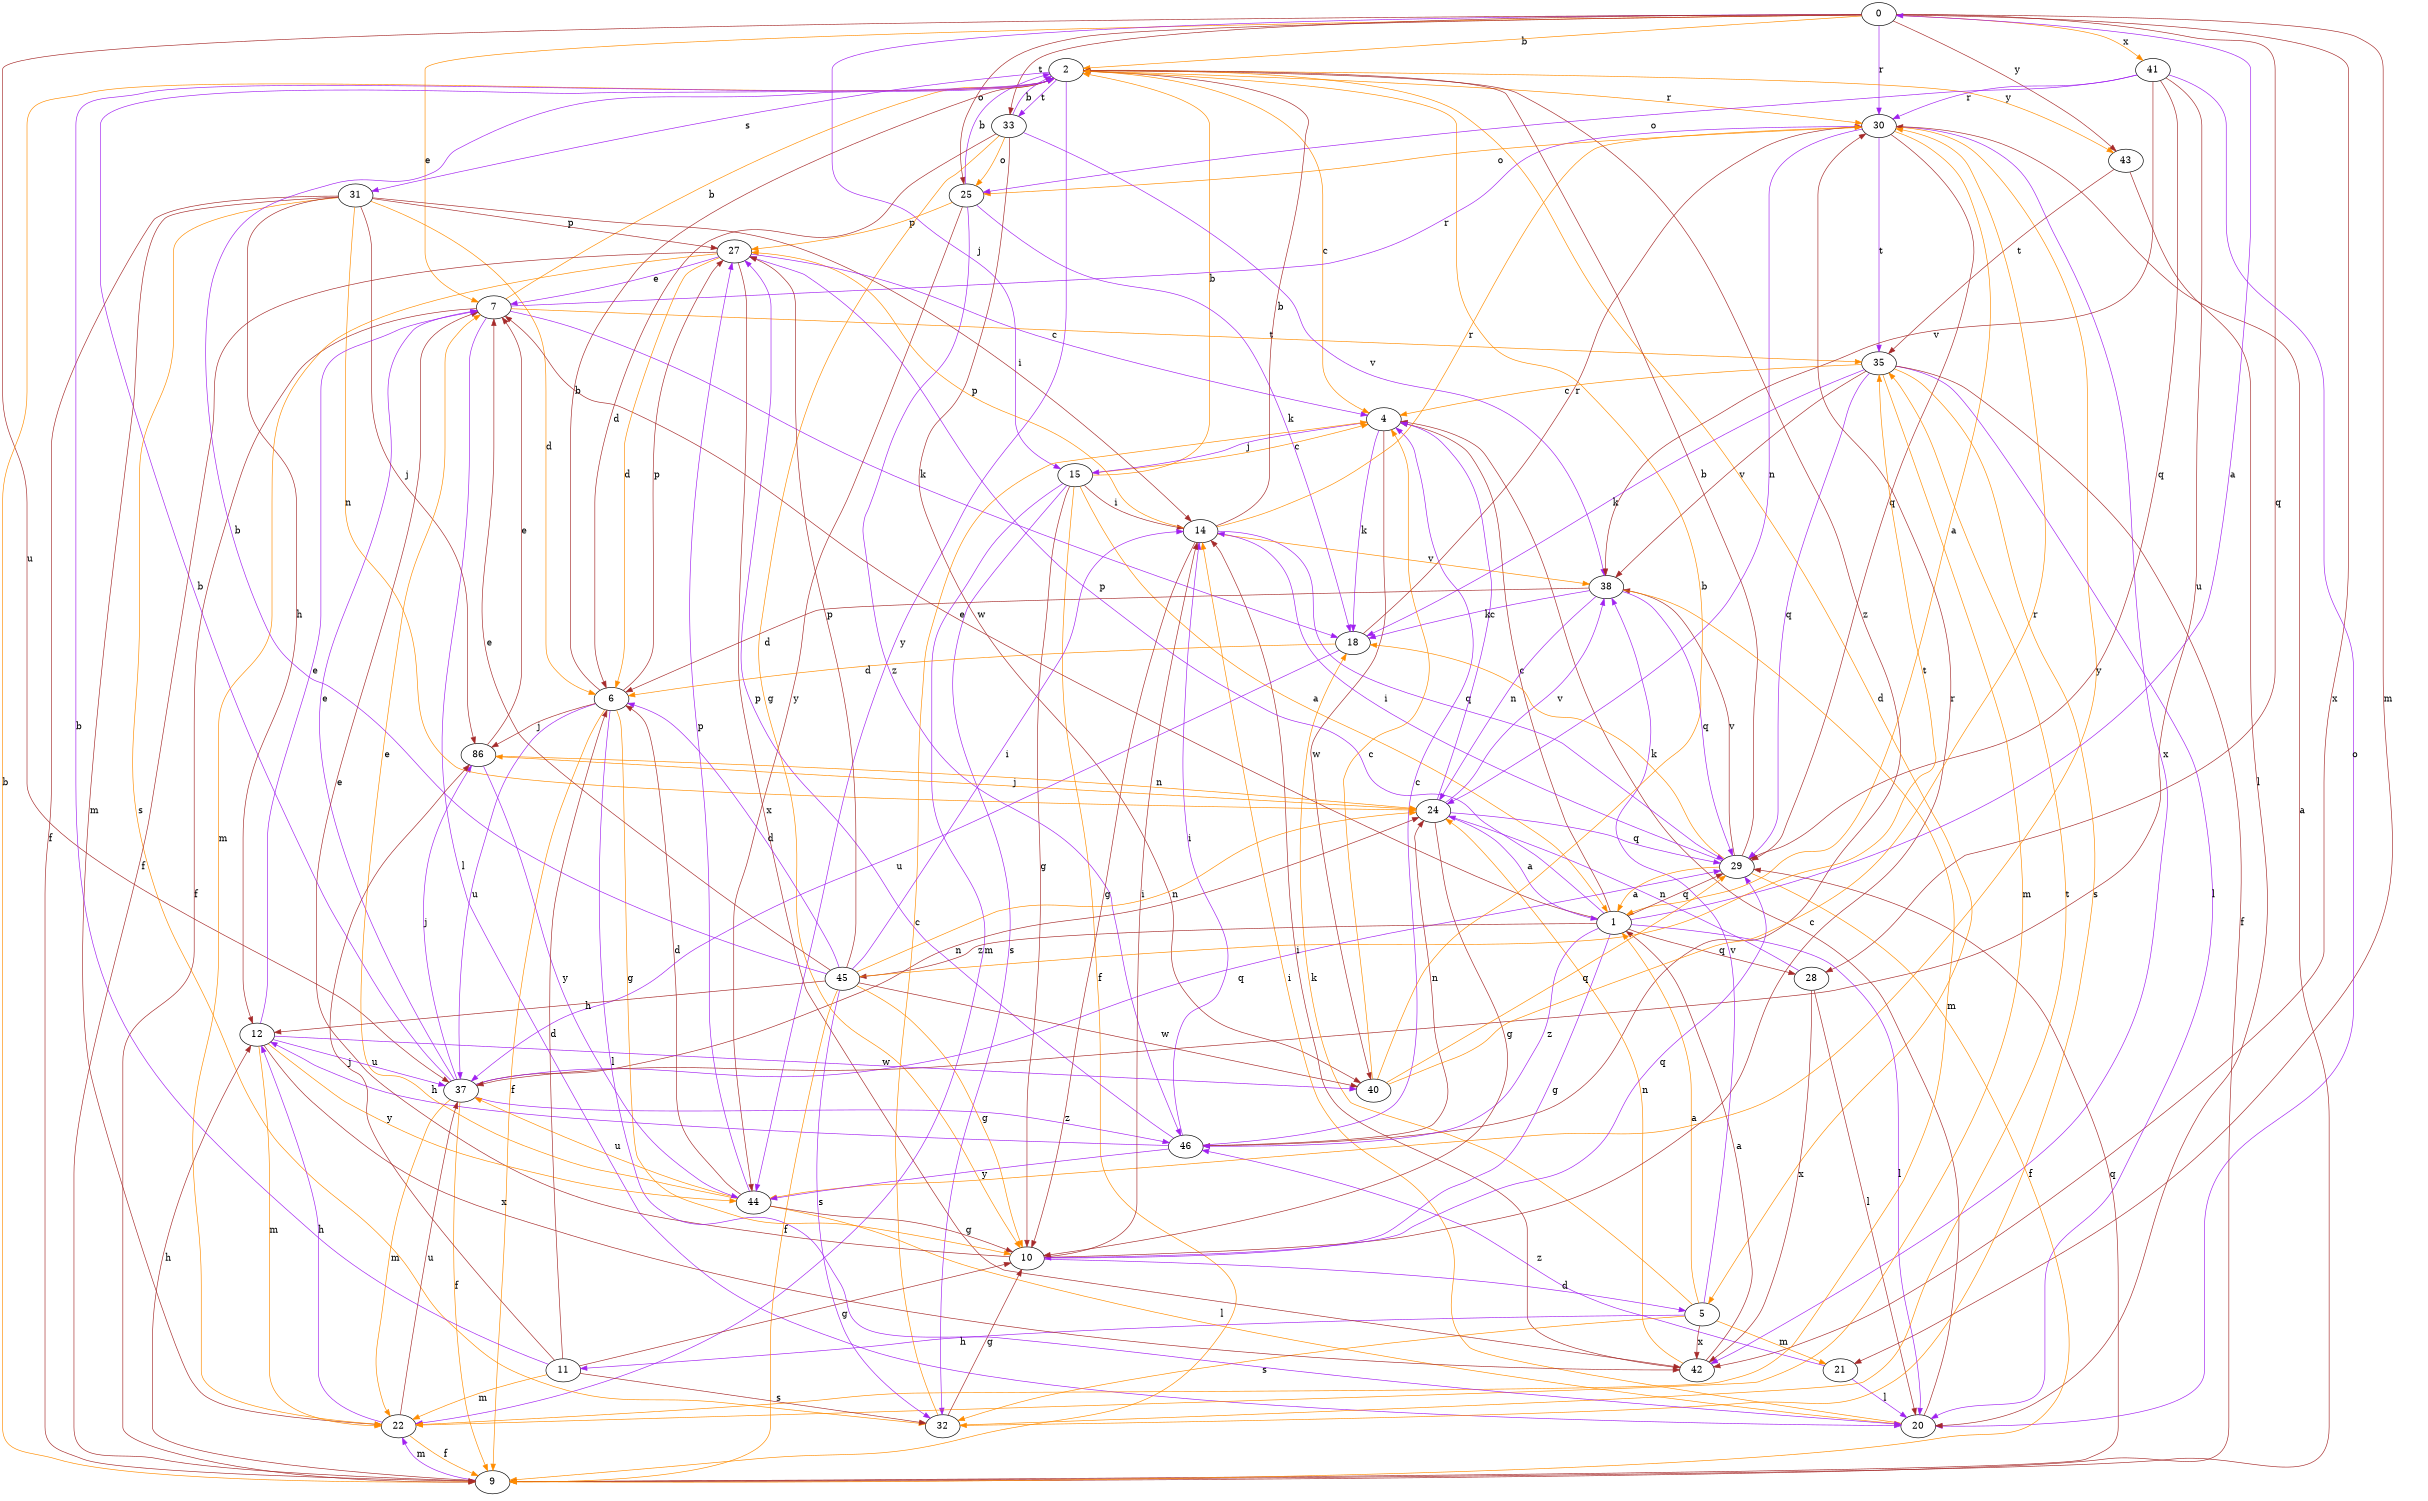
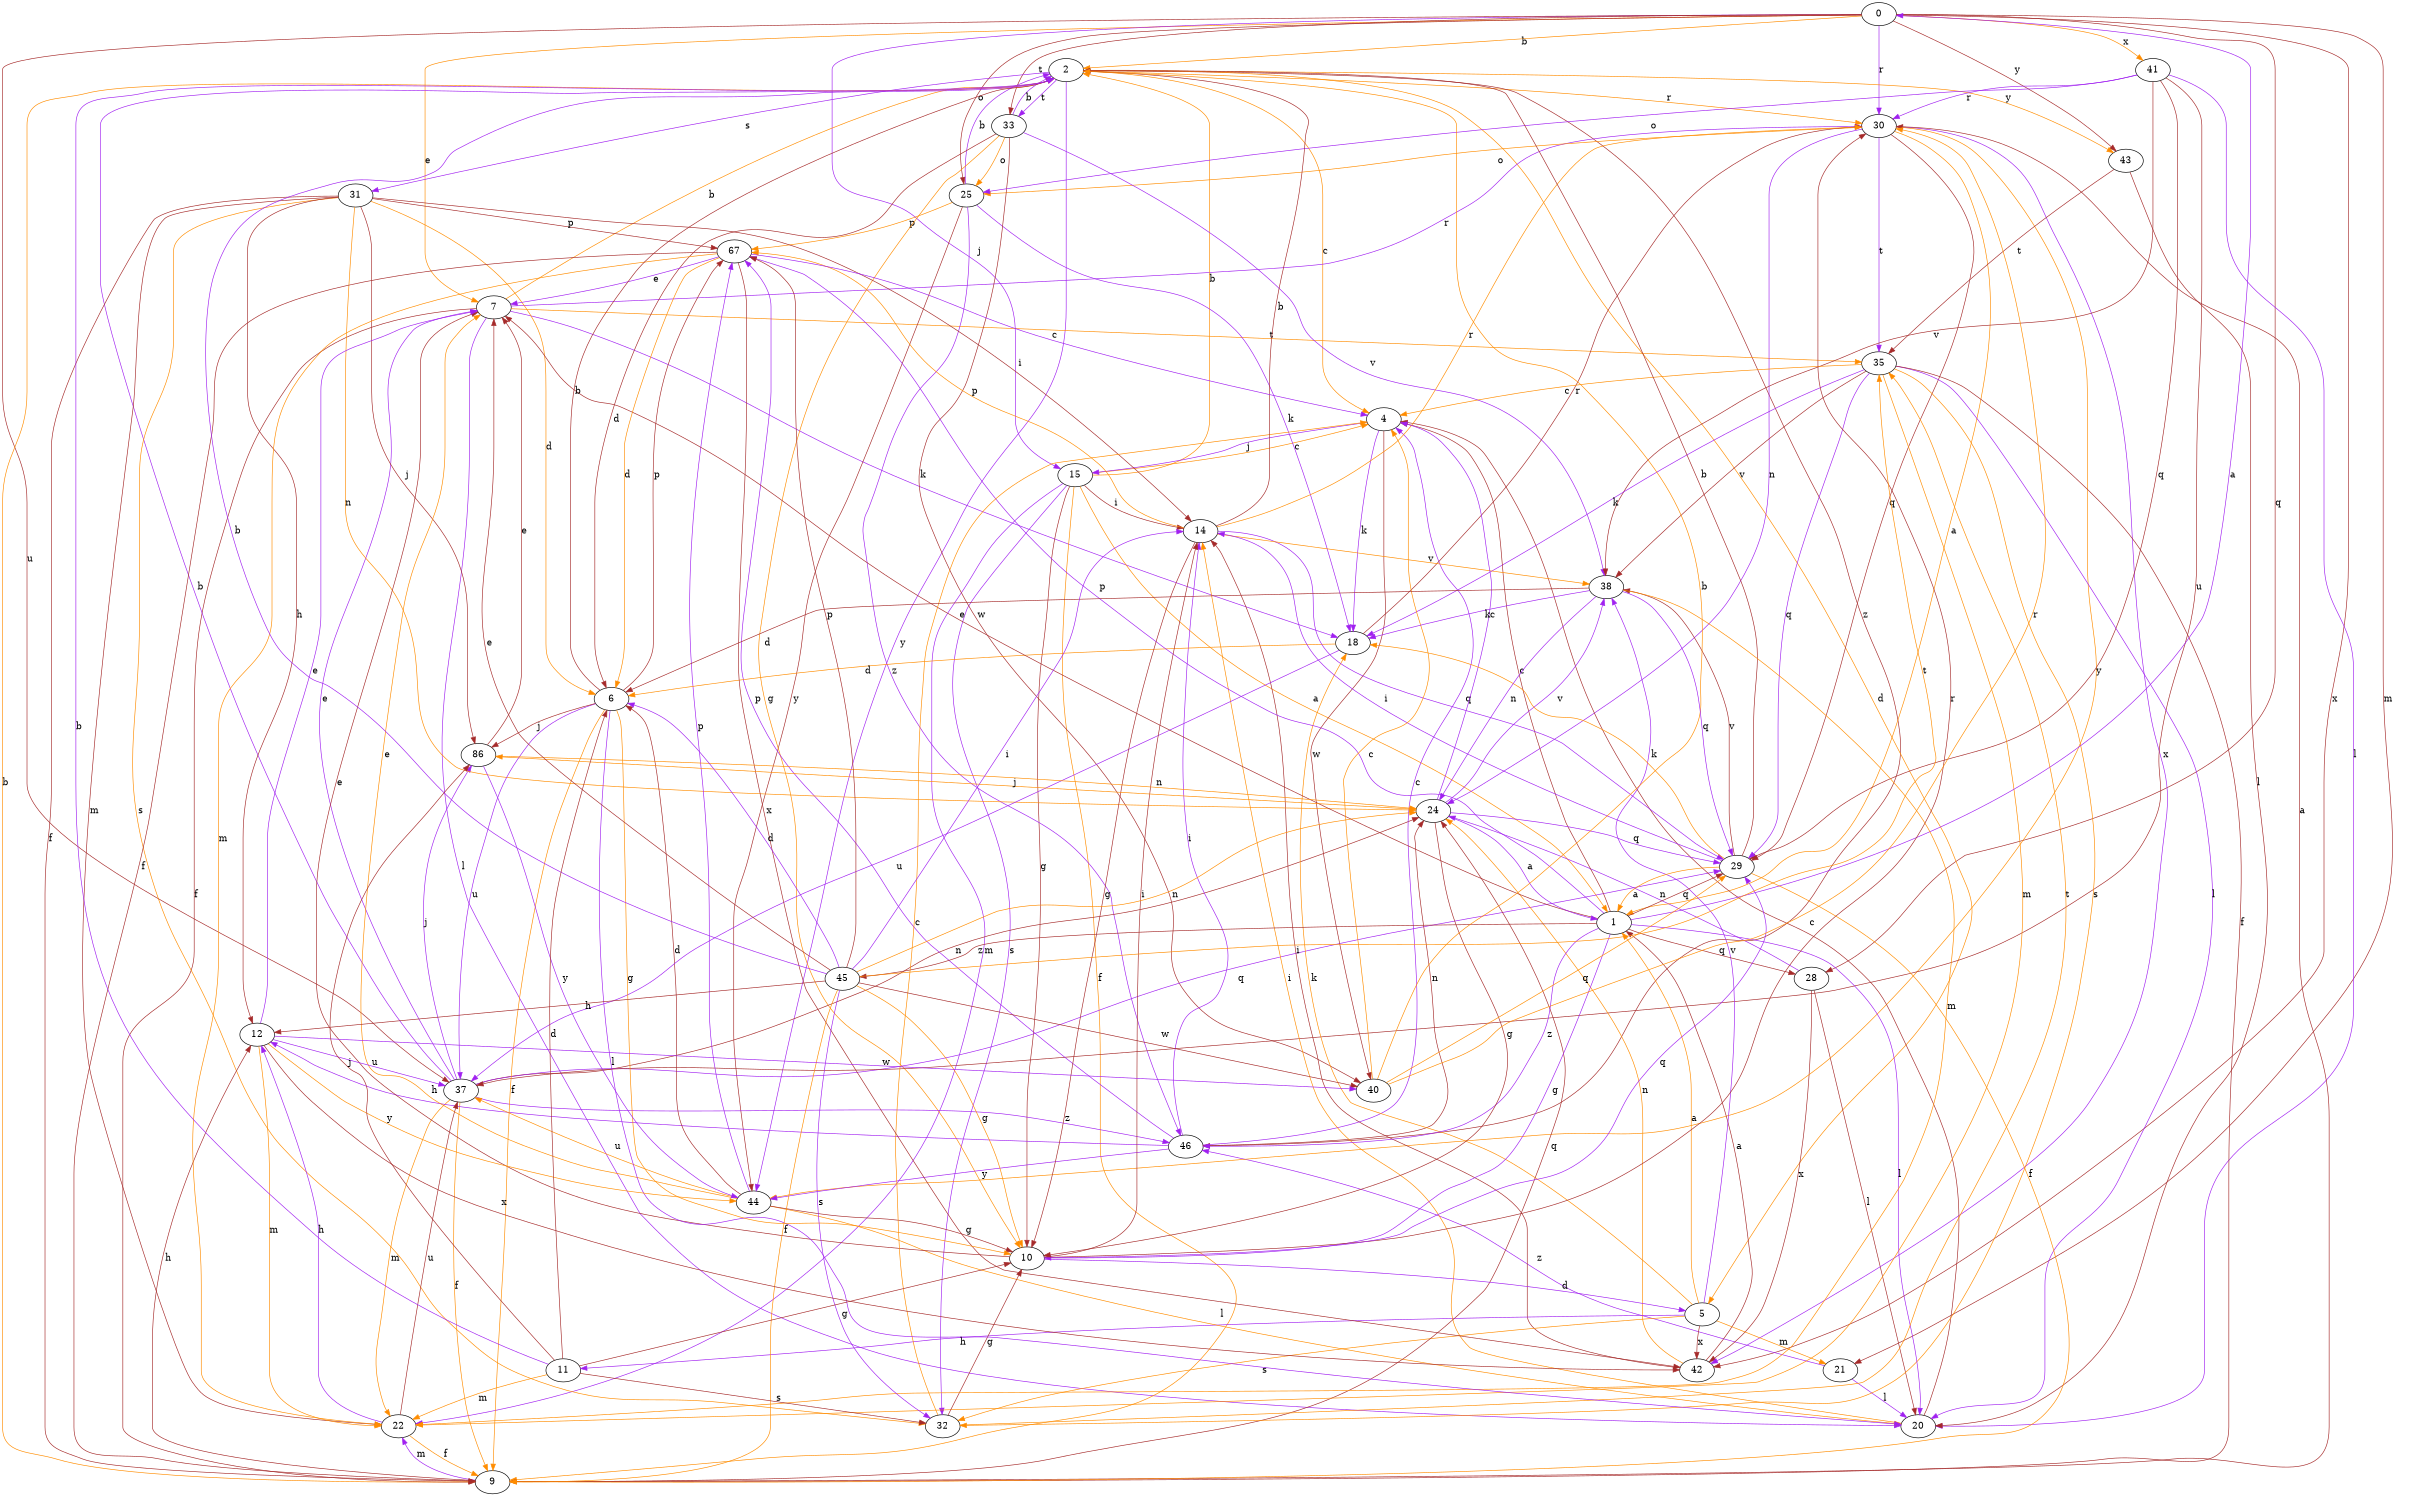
(734, 251) -> (734, 251)
(2355, 755) -> (2355, 755)
(2112, 1445) -> (1232, 1427)
